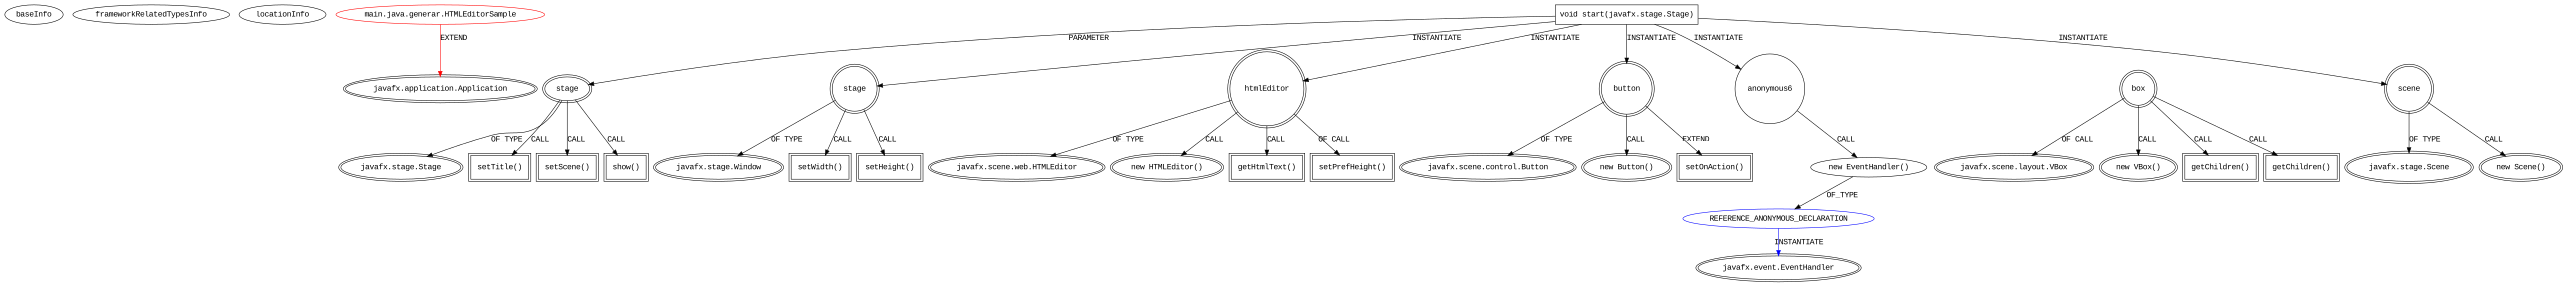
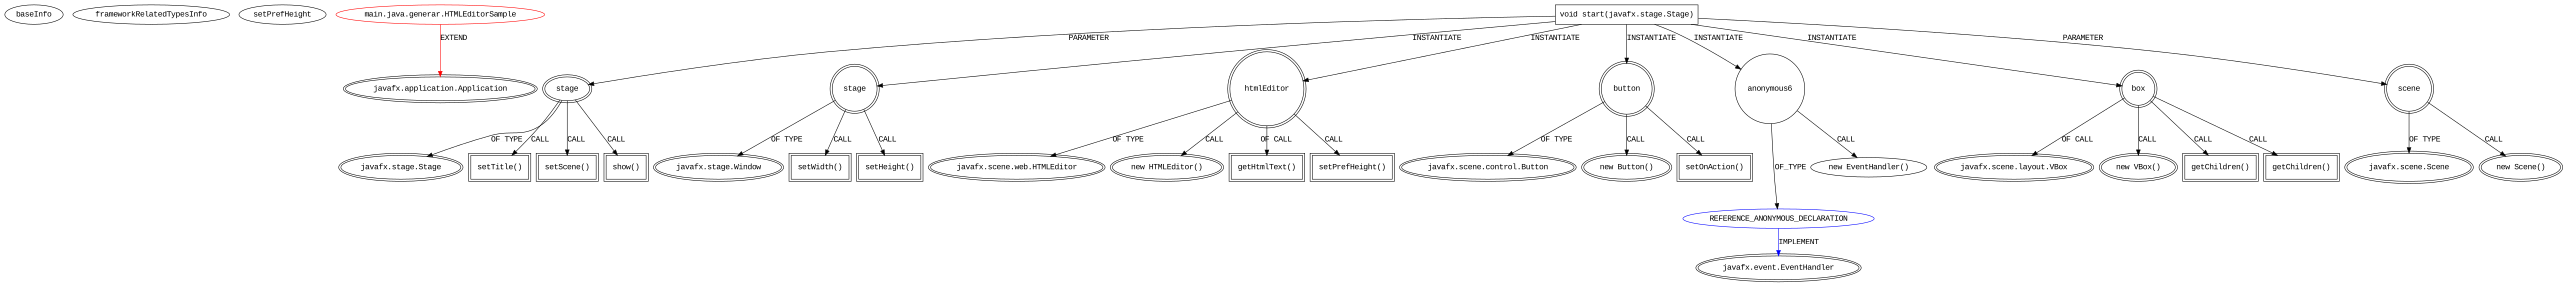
(283, 15) -> (283, 15)
(2083, 38) -> (2083, 38)
none -> (1904, 55)
(1276, 139) -> (1276, 139)
(1334, 139) -> (1334, 139)
(1696, 139) -> (1696, 139)
(2409, 167) -> (2409, 167)
(1826, 192) -> (1774, 164)
(1799, 242) -> (1799, 242)
